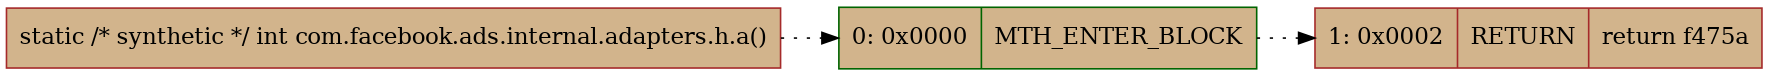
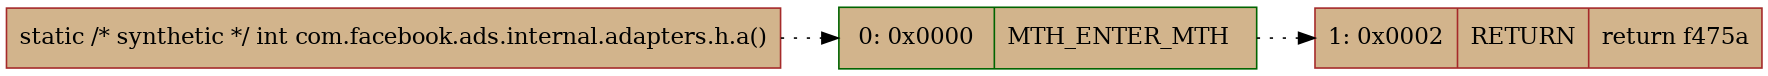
(1119, 37) -> (1118, 37)
